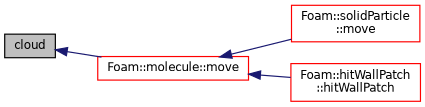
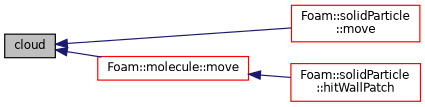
(261, 47) -> (179, 36)
(356, 82) -> (356, 82)
